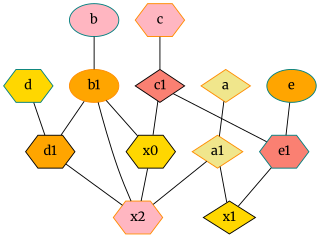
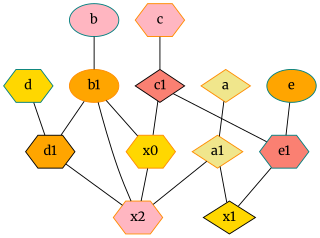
(151, 152) -> (151, 152)
